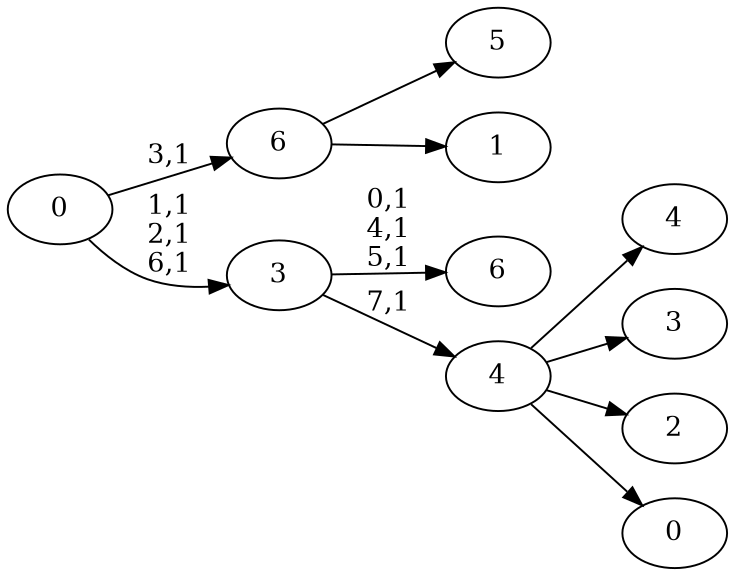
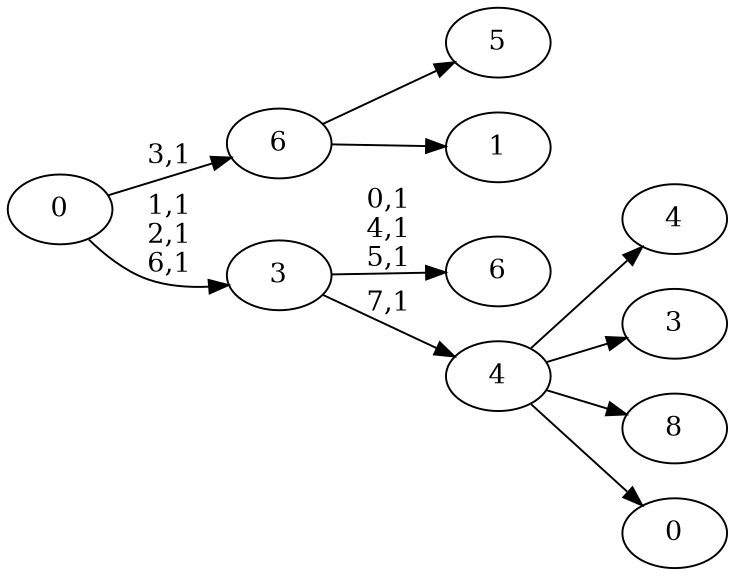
(675, 428) -> (675, 428)
